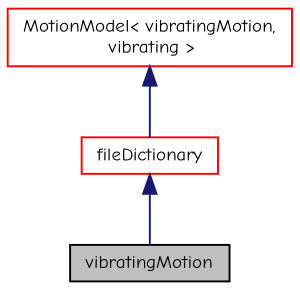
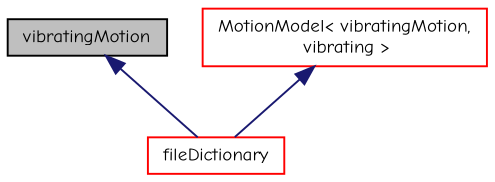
(150, 219) -> (159, 103)
